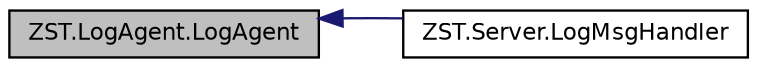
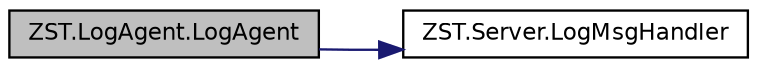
(373, 18) -> (349, 50)
